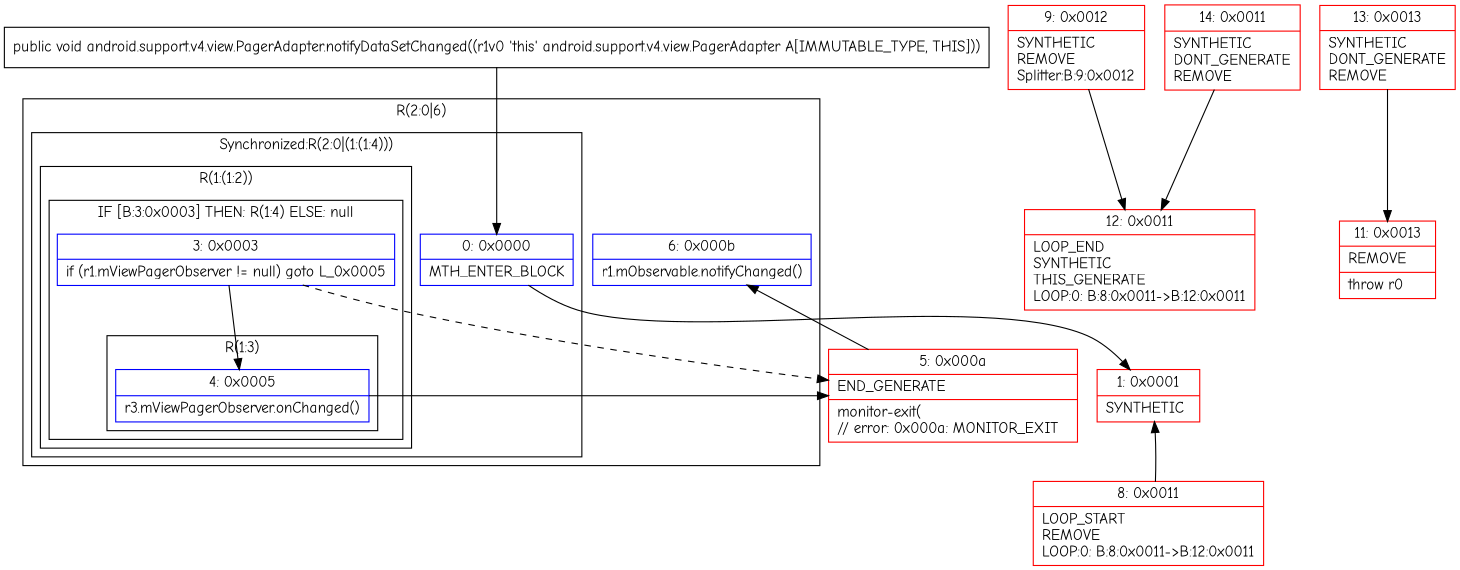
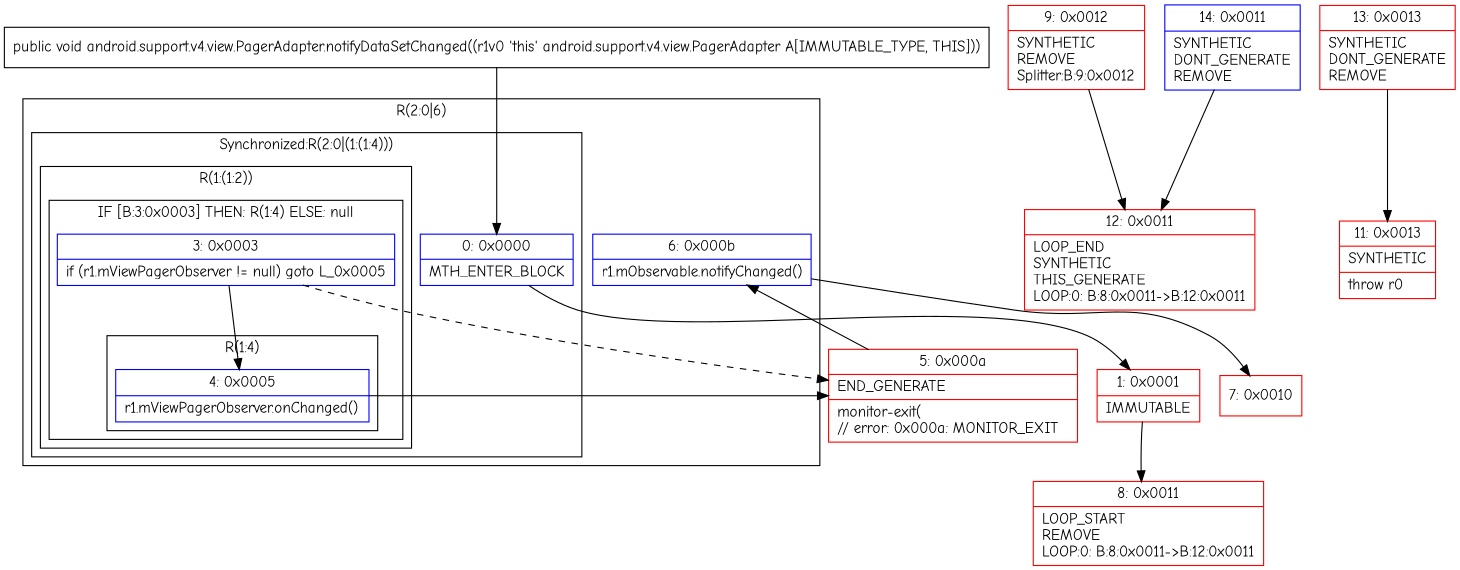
(1232, 47) -> (1232, 47)
(1378, 259) -> (1388, 259)
(242, 348) -> (242, 348)
none -> (1261, 396)
(242, 408) -> (241, 408)
(1145, 408) -> (1148, 408)
(1156, 457) -> (1141, 446)
